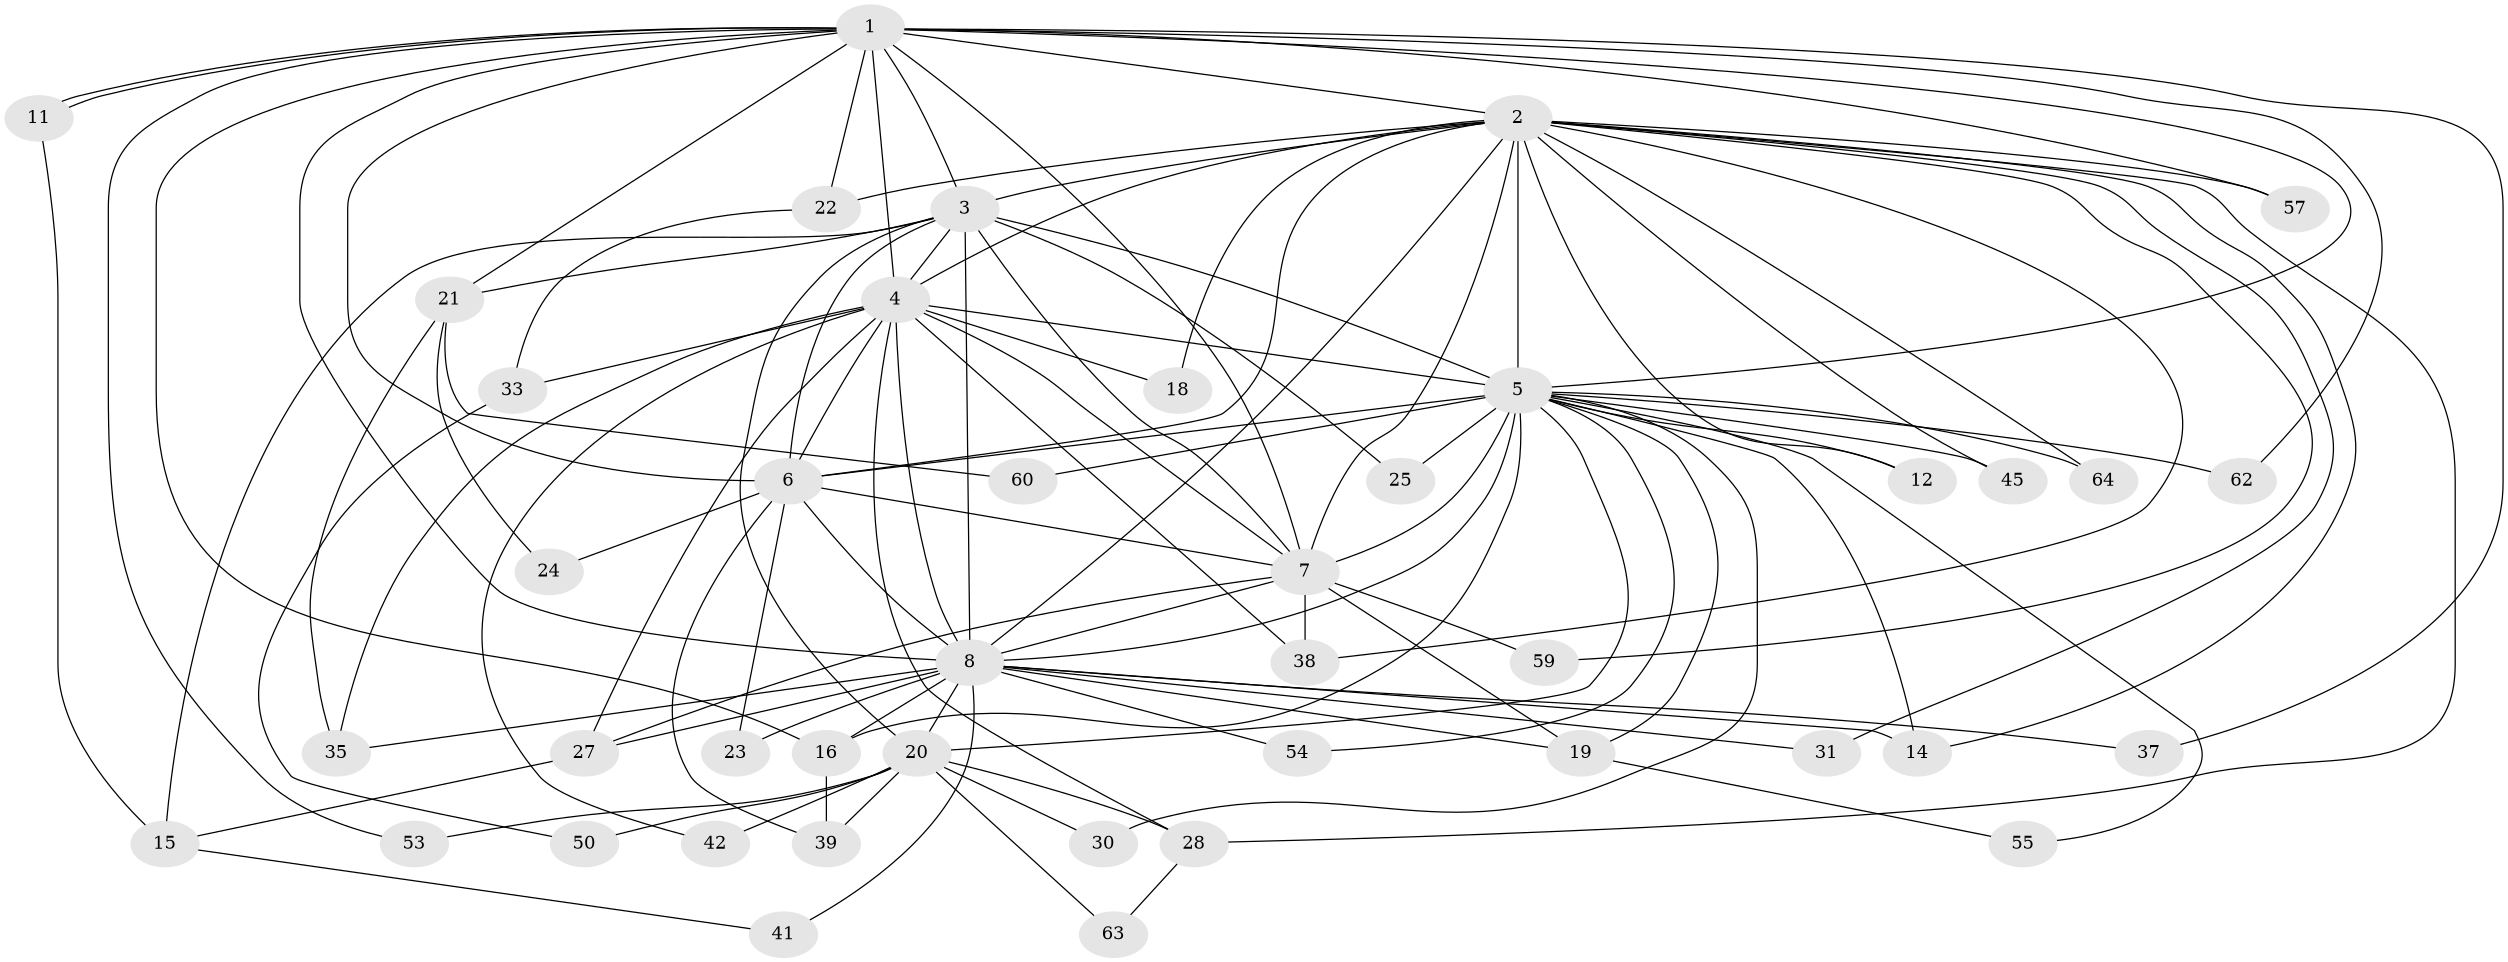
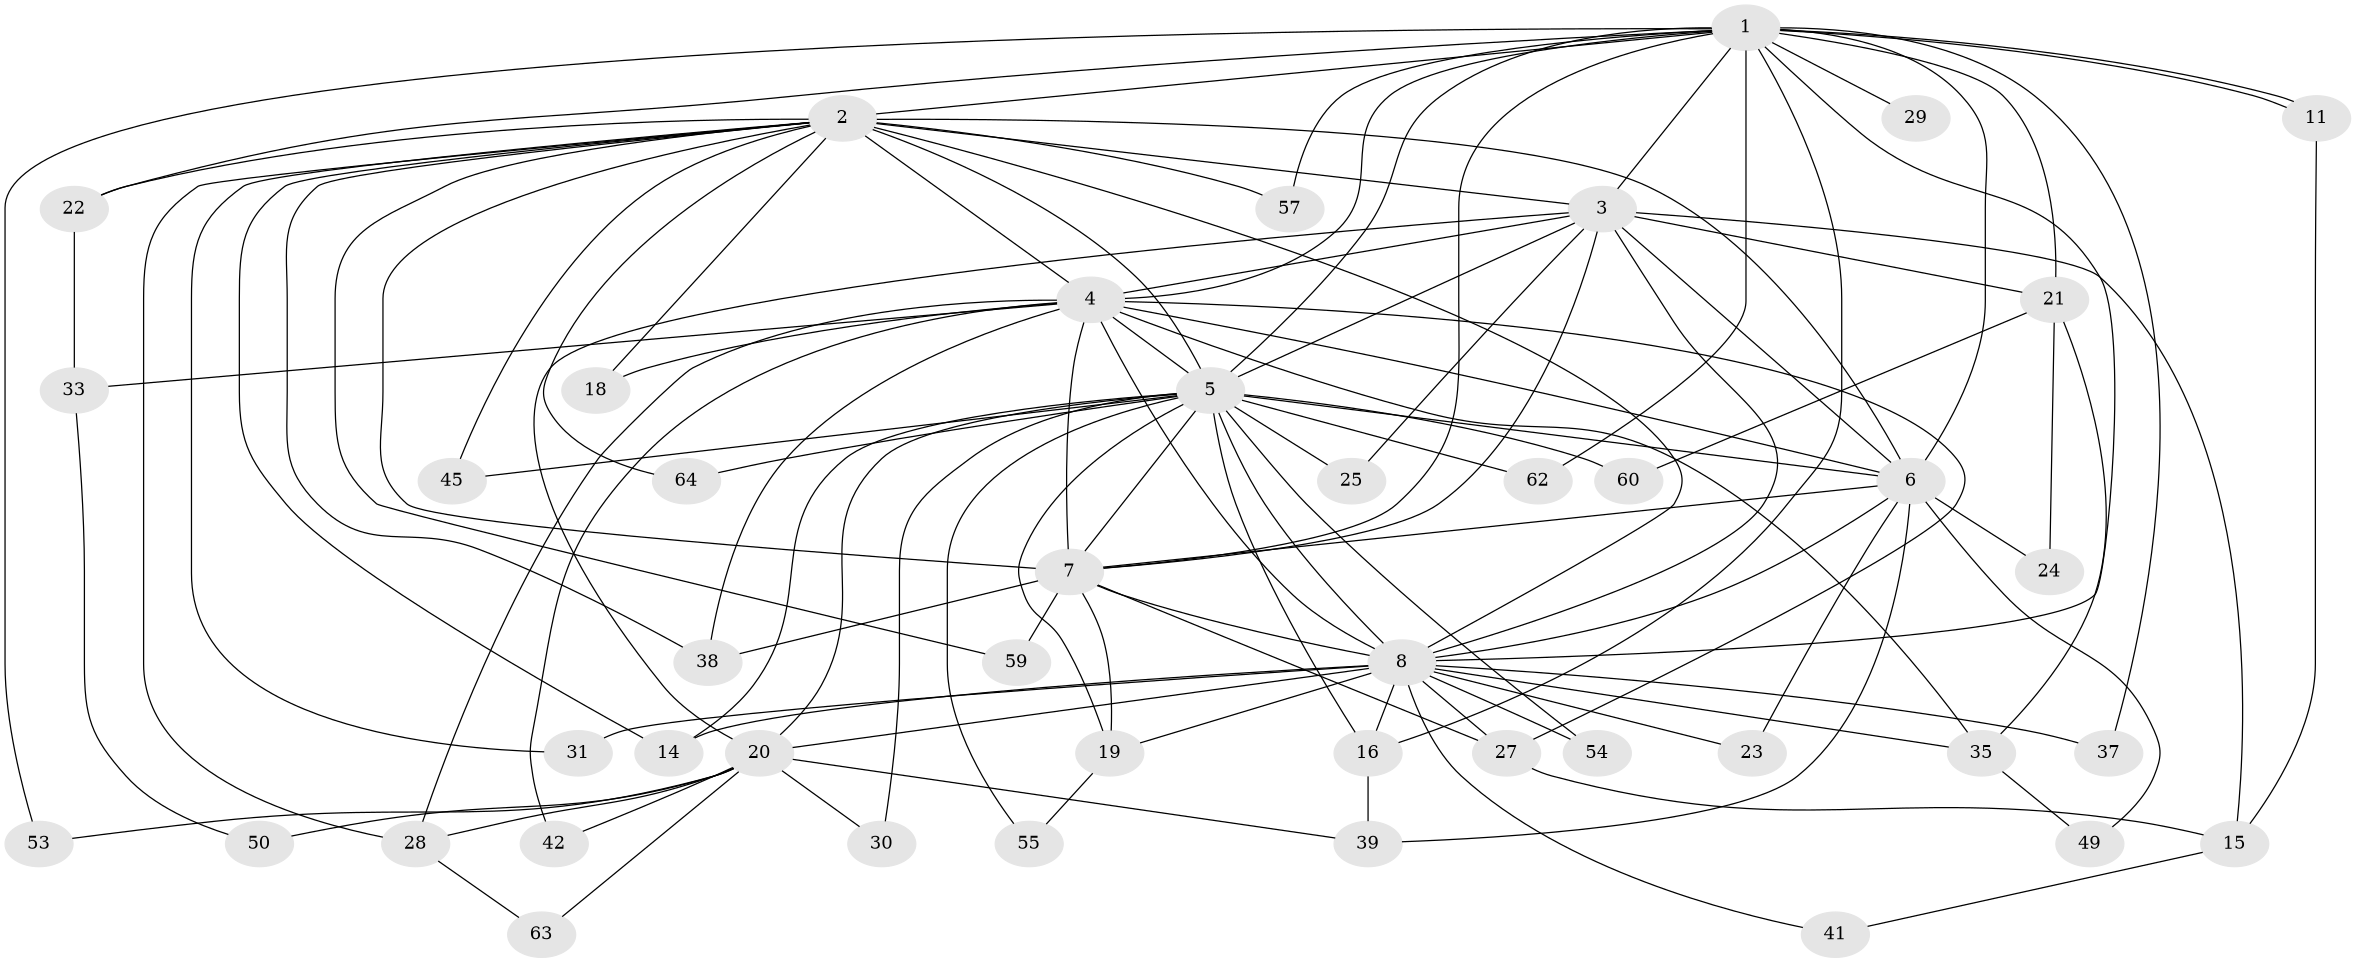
none -> (1916, 118)
(1922, 481) -> none
none -> (2090, 844)
